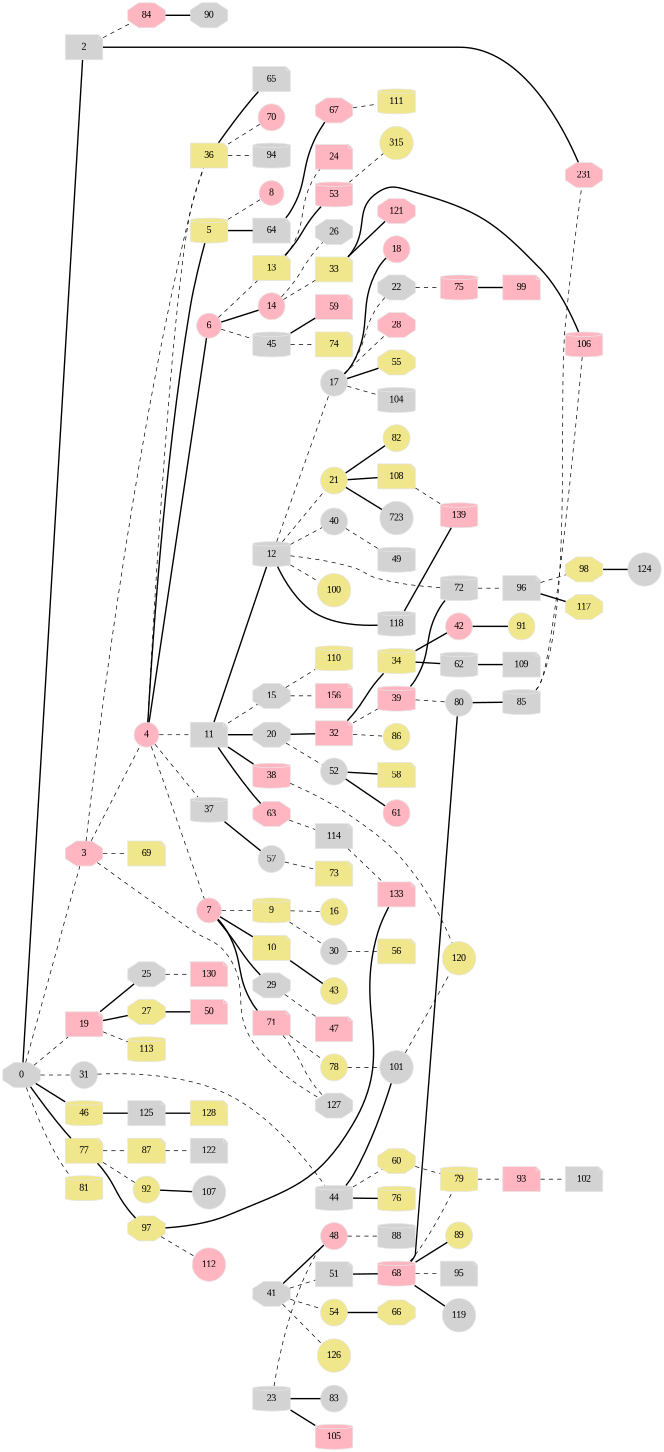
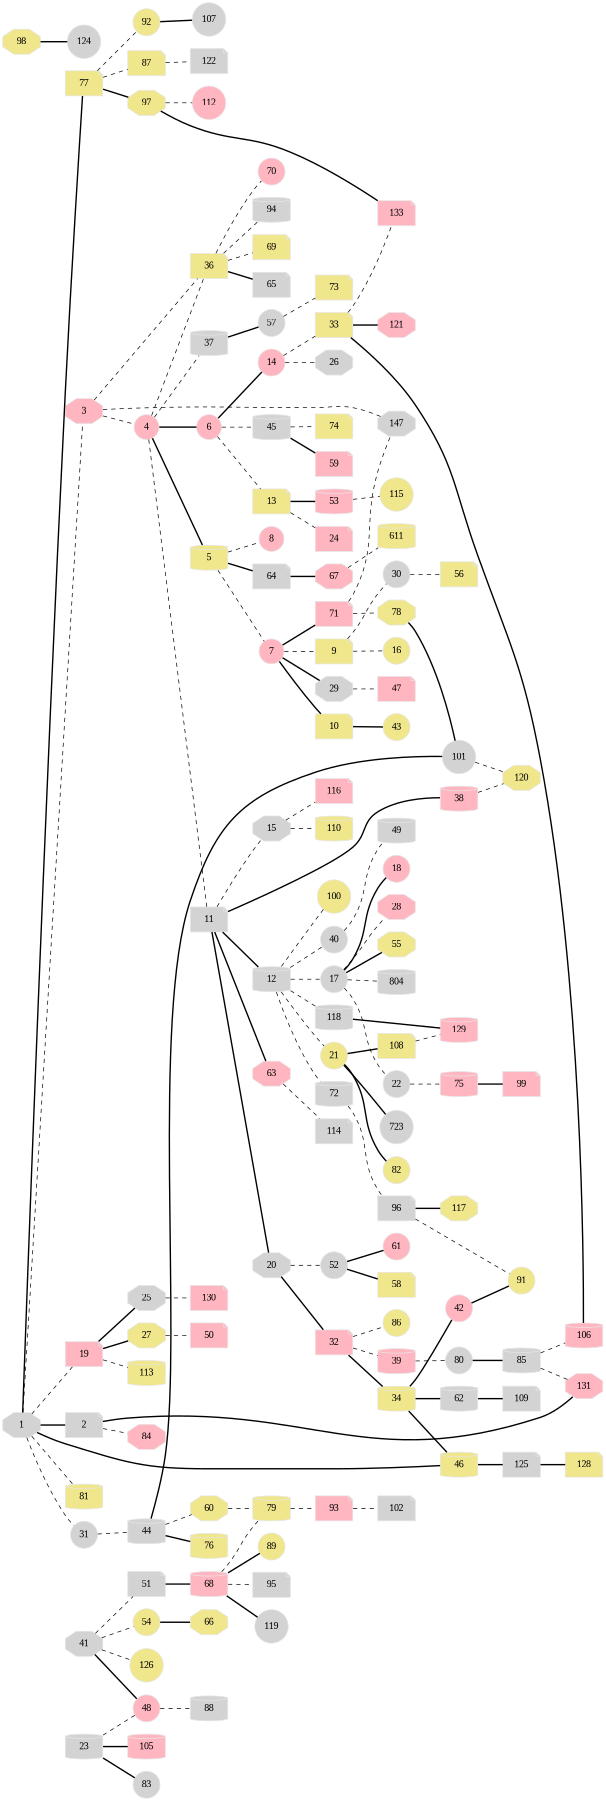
(209, 15) -> none
(397, 101) -> (397, 536)
(397, 143) -> (397, 494)
(584, 175) -> (584, 1386)
(397, 288) -> (397, 1084)
(397, 400) -> (397, 982)
(459, 515) -> (459, 1030)
(553, 579) -> (462, 1246)
(317, 614) -> (303, 998)
(427, 650) -> none
(334, 696) -> (334, 791)
(178, 823) -> (241, 606)
(115, 853) -> (240, 257)
(365, 865) -> (373, 271)
(272, 910) -> (334, 651)
(459, 958) -> (522, 778)
(437, 976) -> none
(178, 1012) -> (178, 1335)
(334, 1067) -> (397, 612)
(364, 1067) -> (438, 679)
(22, 1075) -> (22, 1425)
(334, 1106) -> (397, 424)
none -> (428, 1432)
